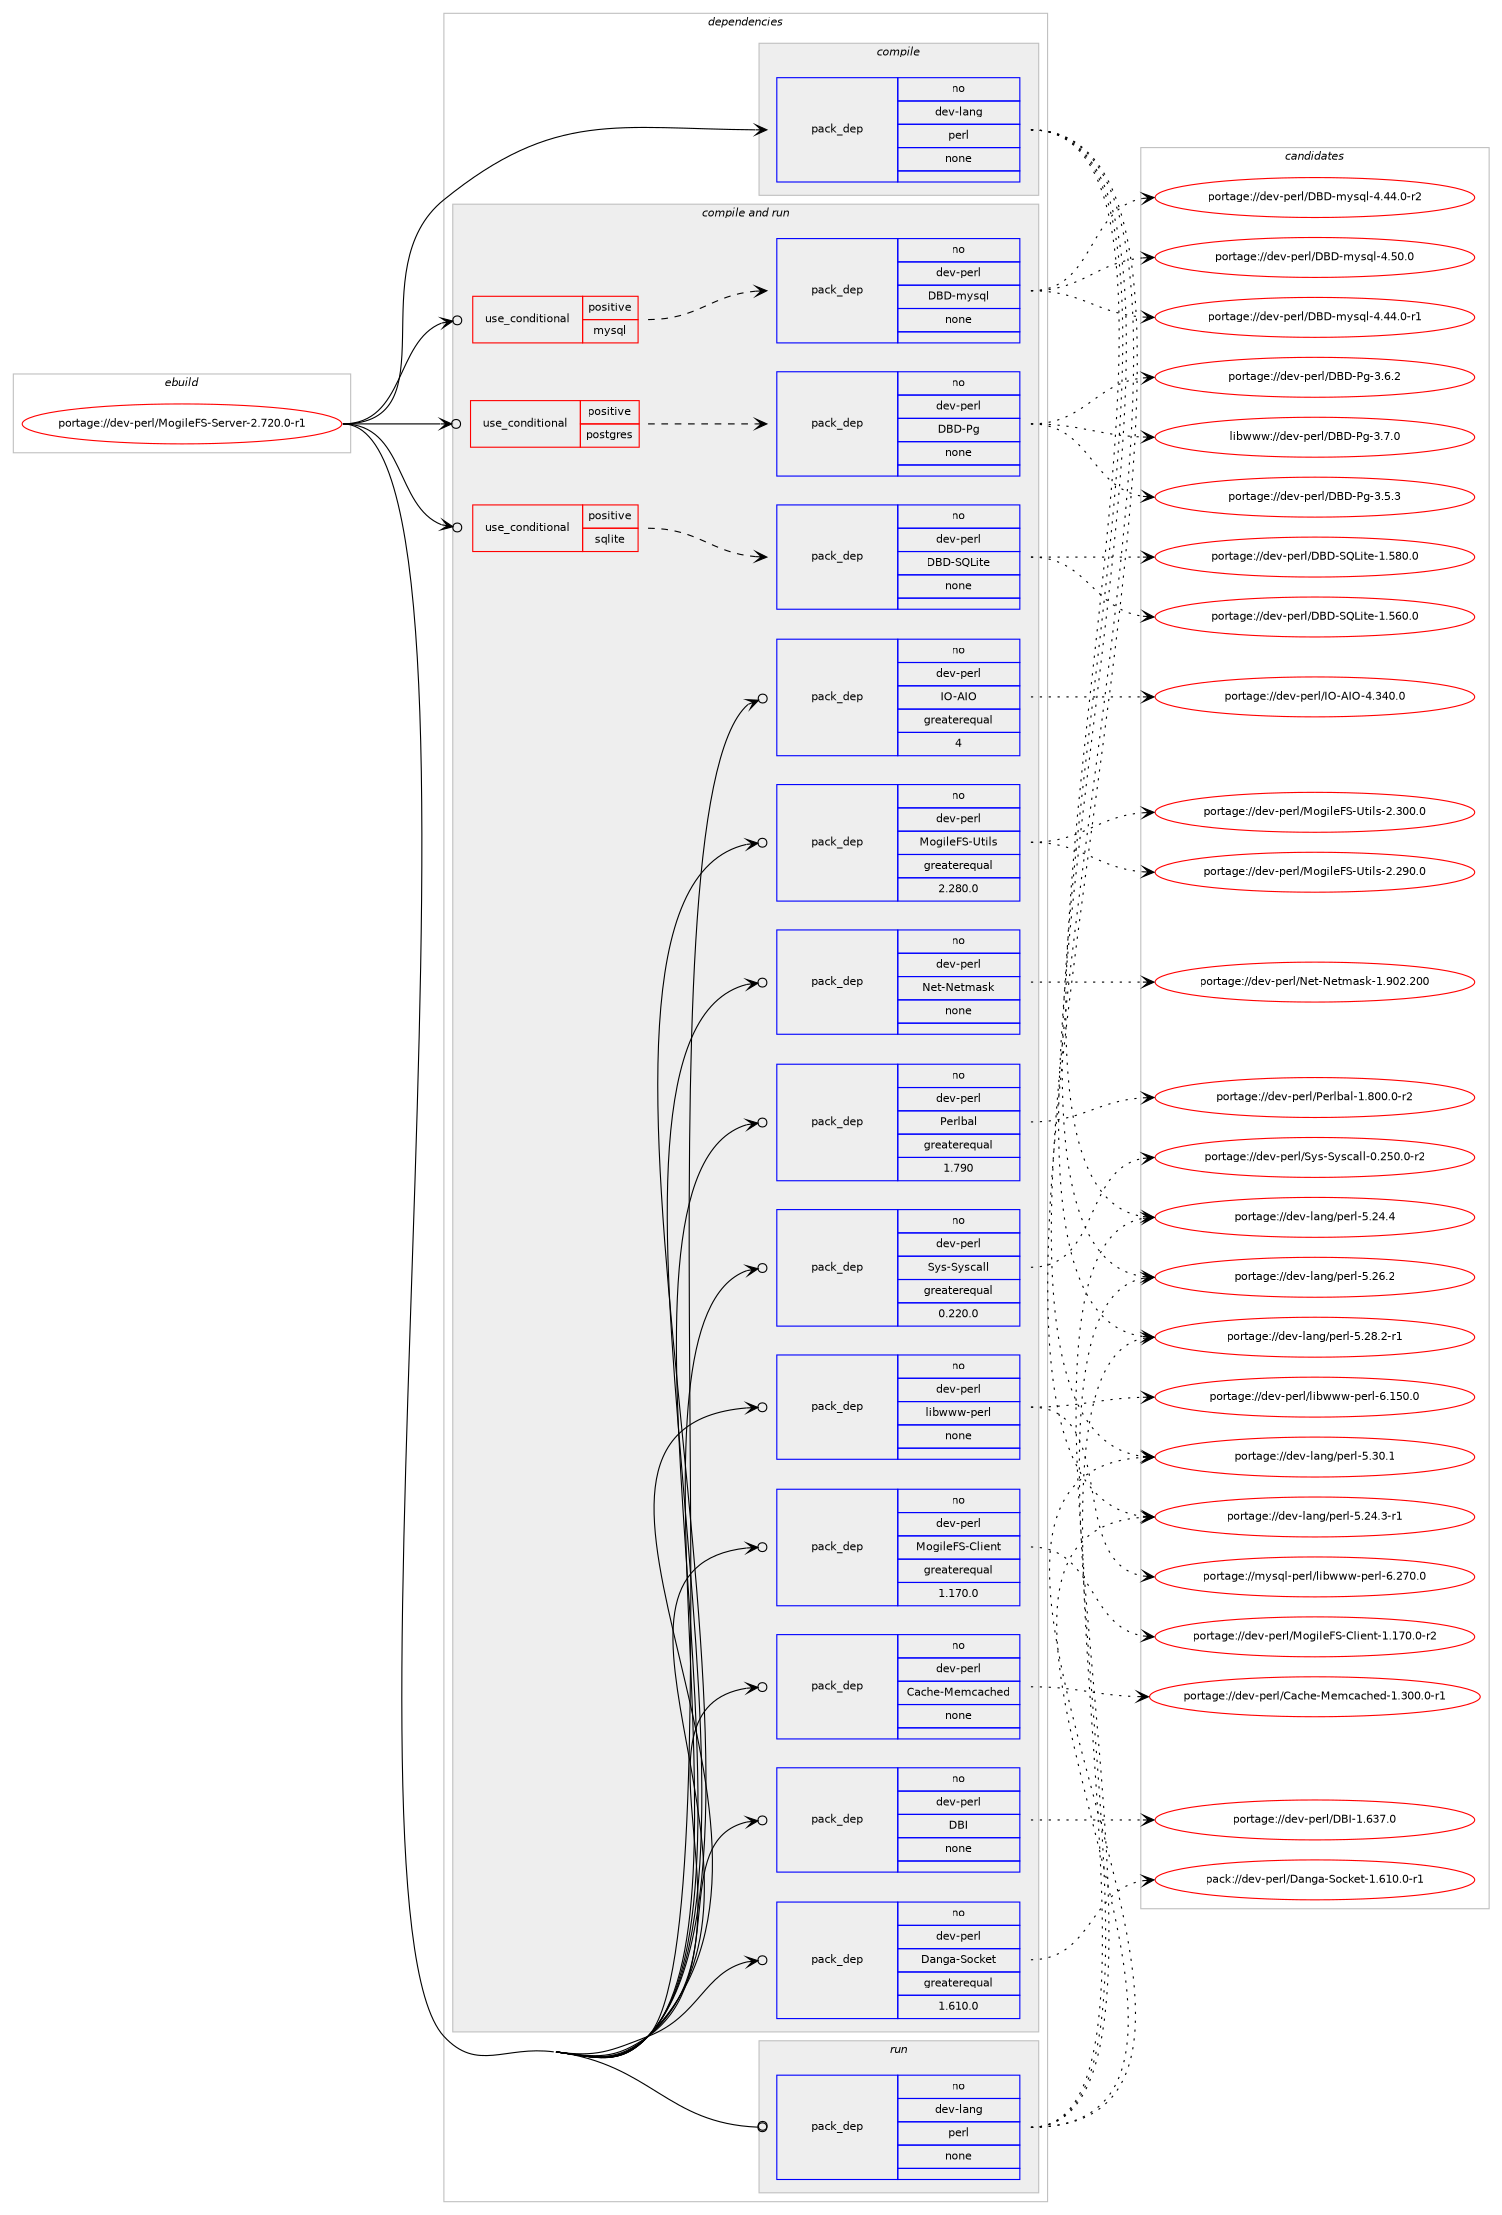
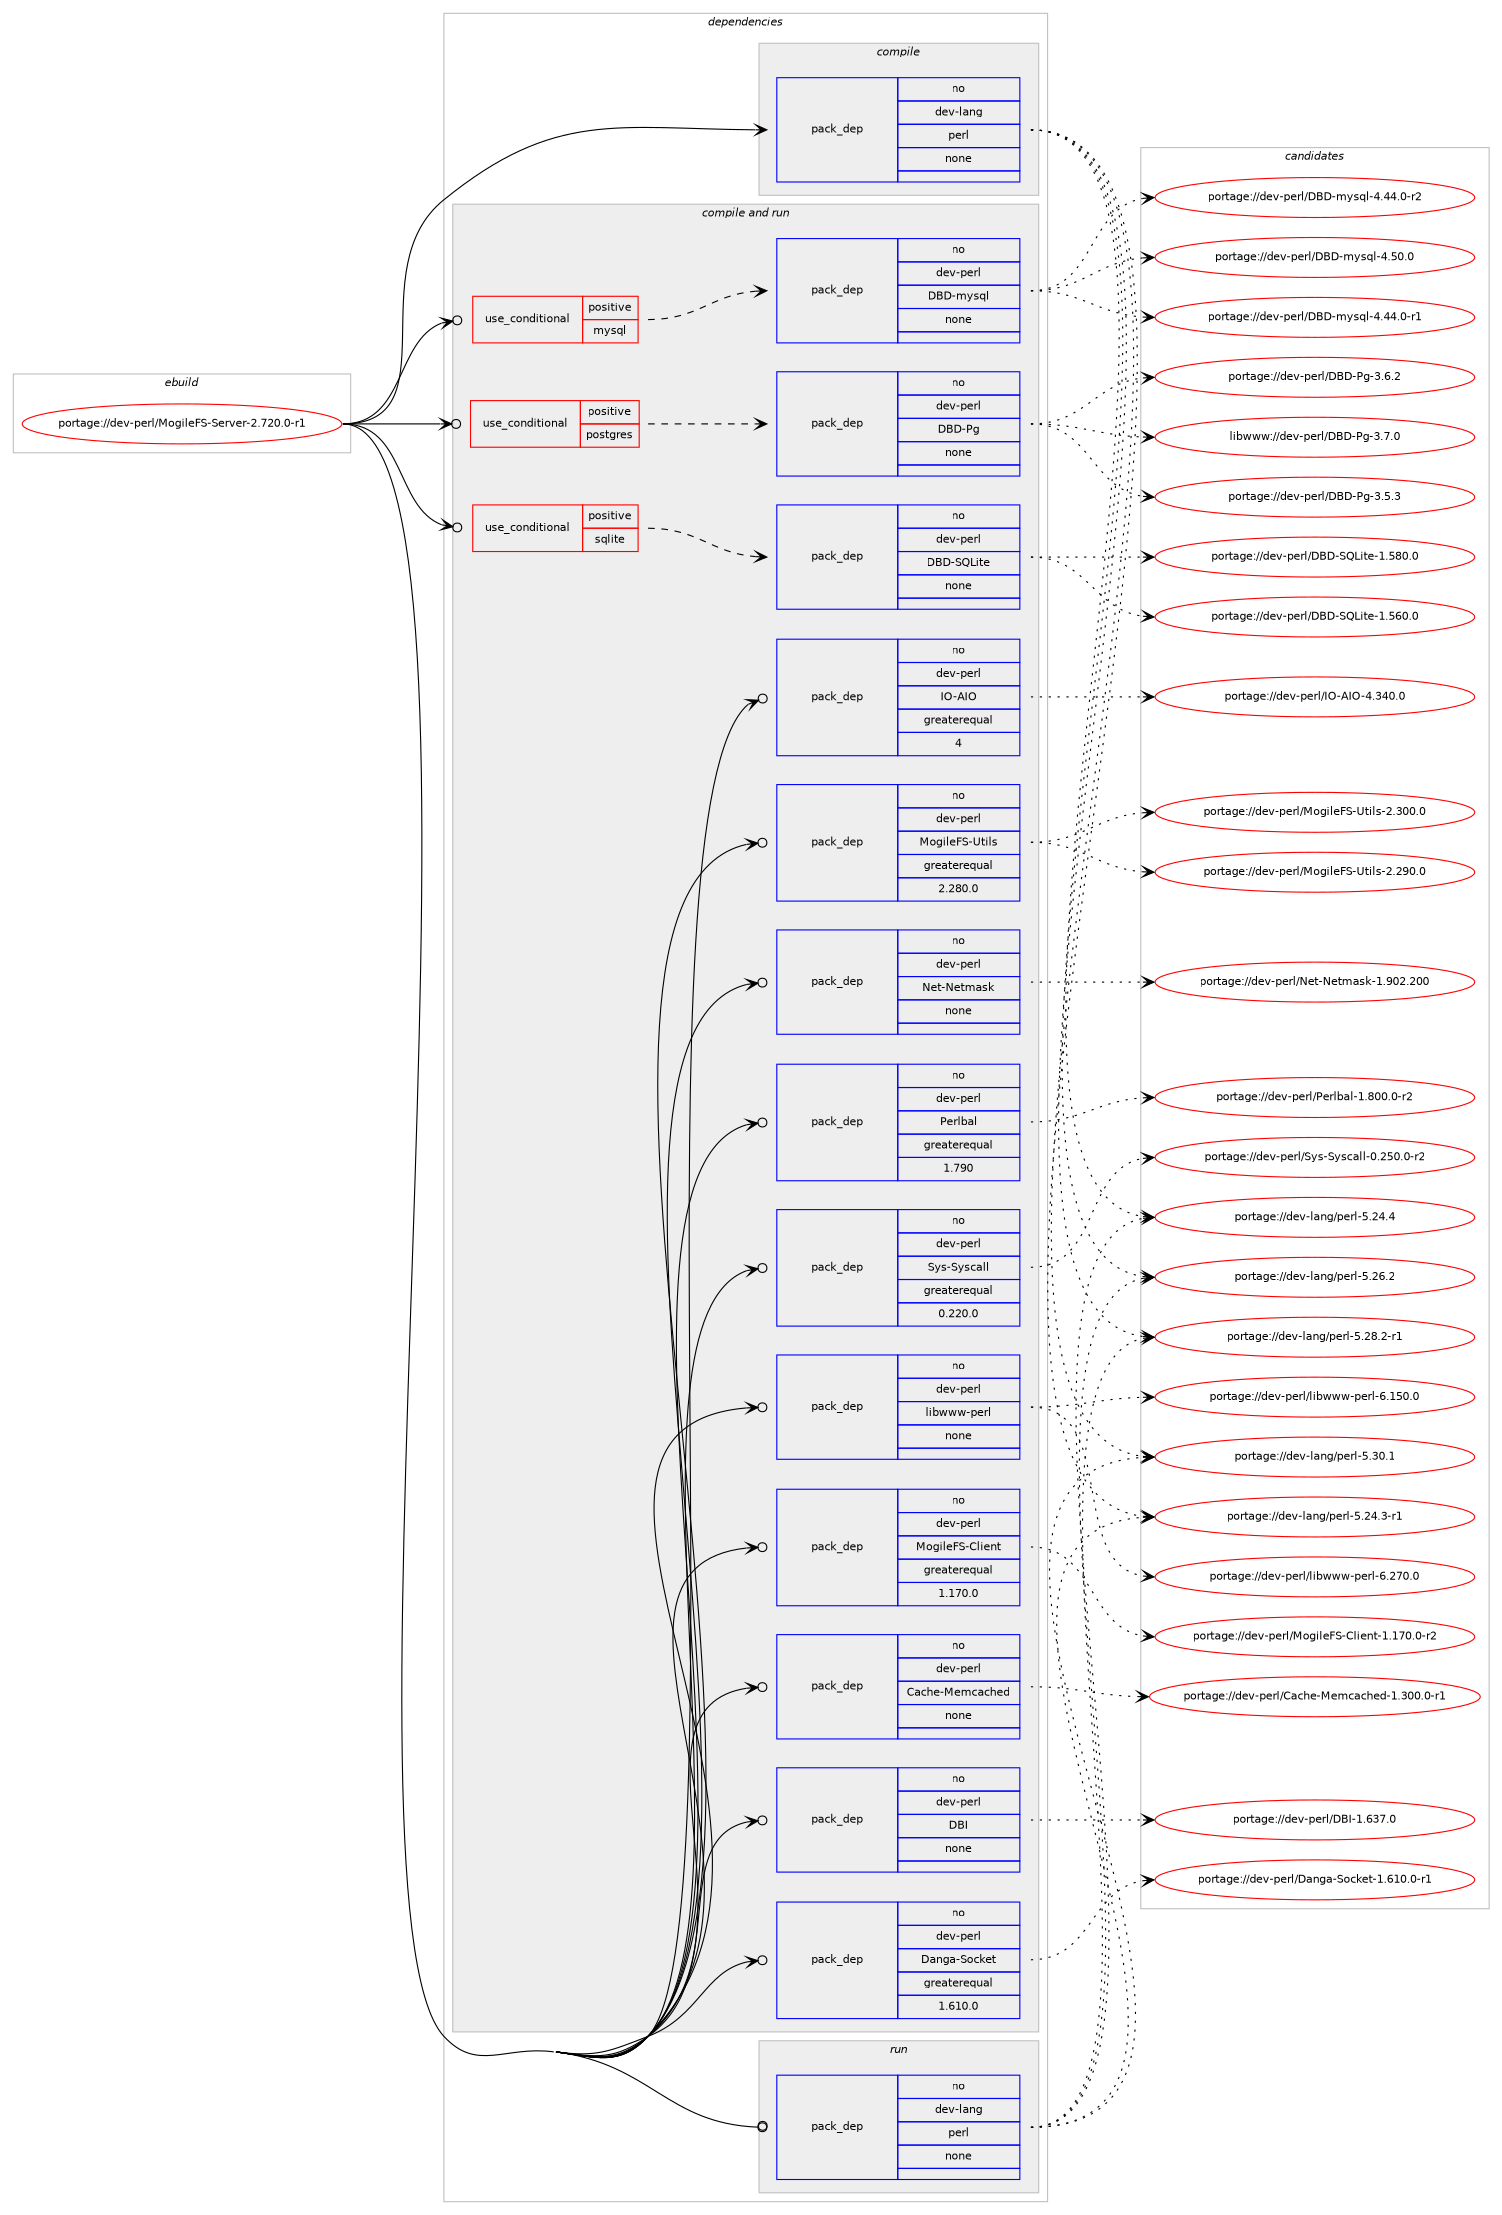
(1315, 1577) -> (1315, 1577)
(1315, 1880) -> (1315, 1880)
